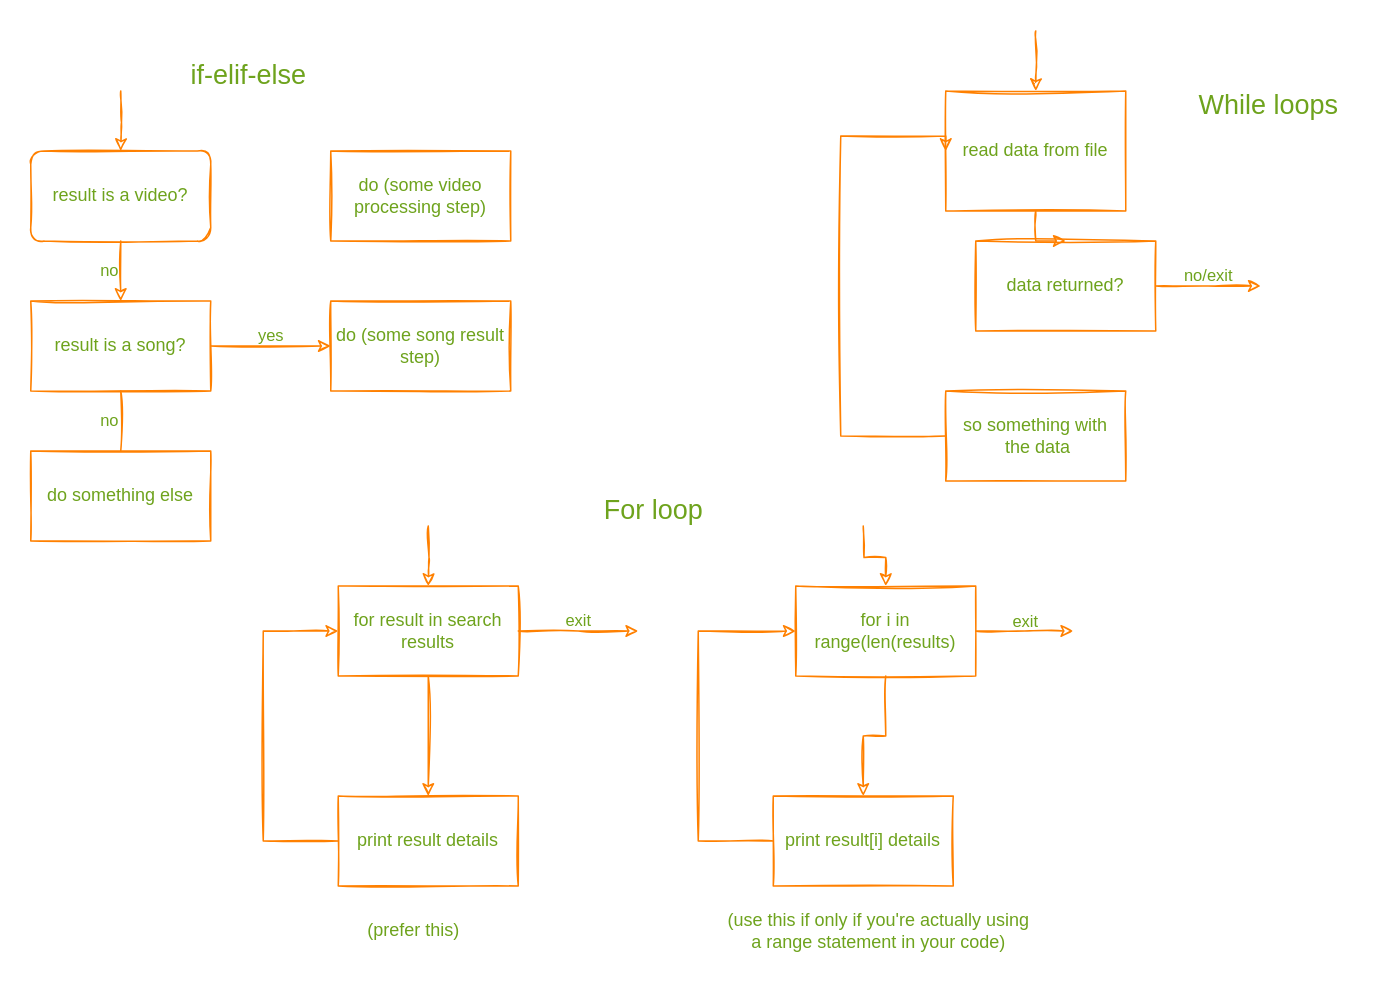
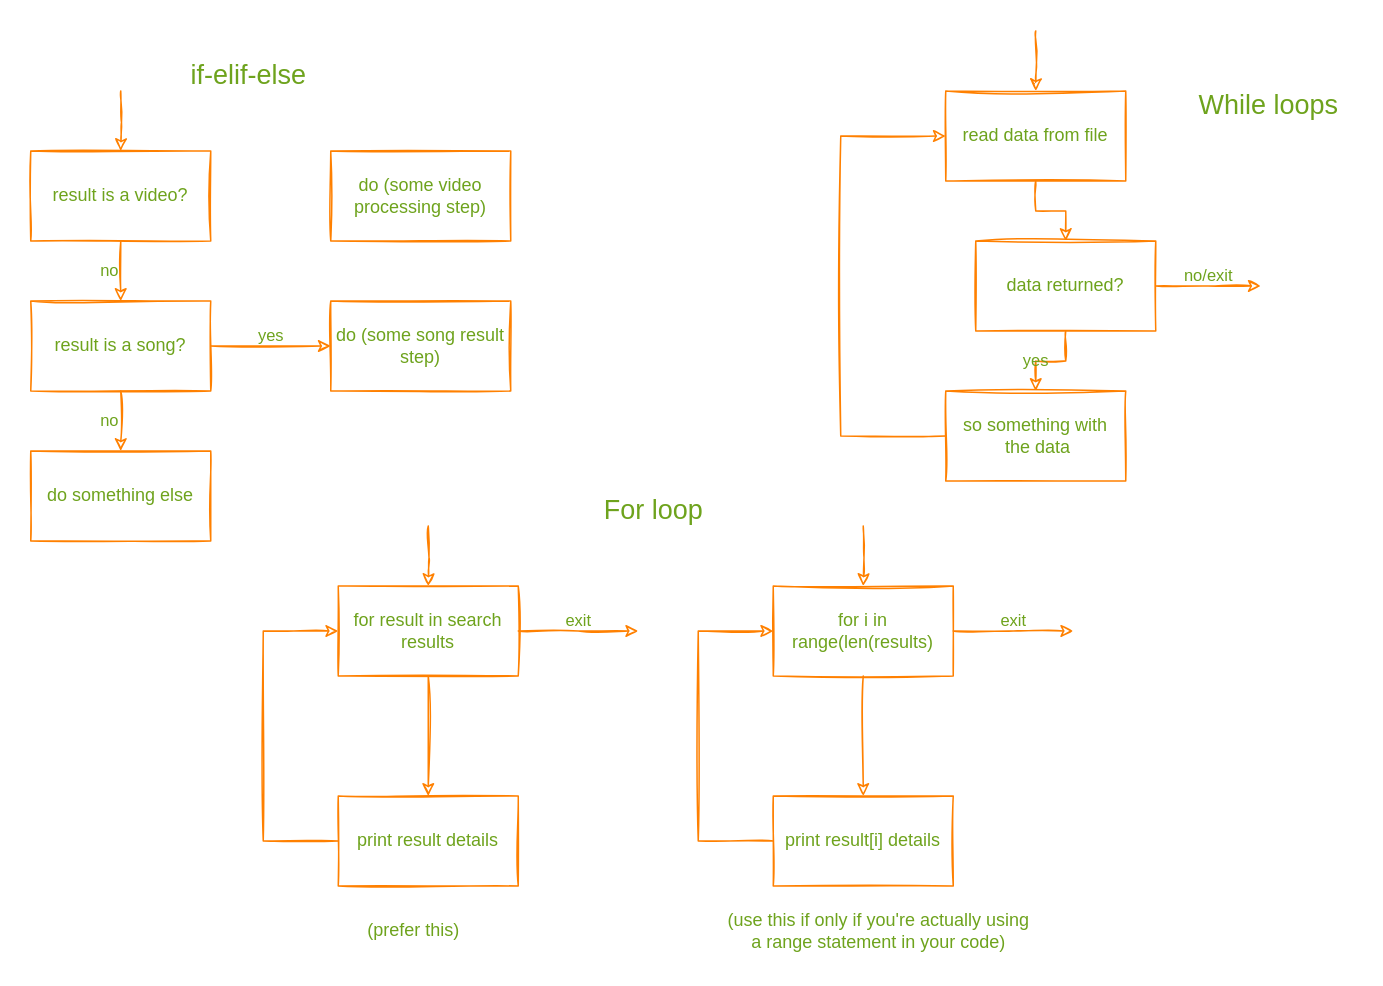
(1036, 151) -> (1036, 136)
(121, 196) -> (121, 196)
none -> (1055, 361)
(121, 440) -> (121, 437)
(886, 631) -> (863, 631)
